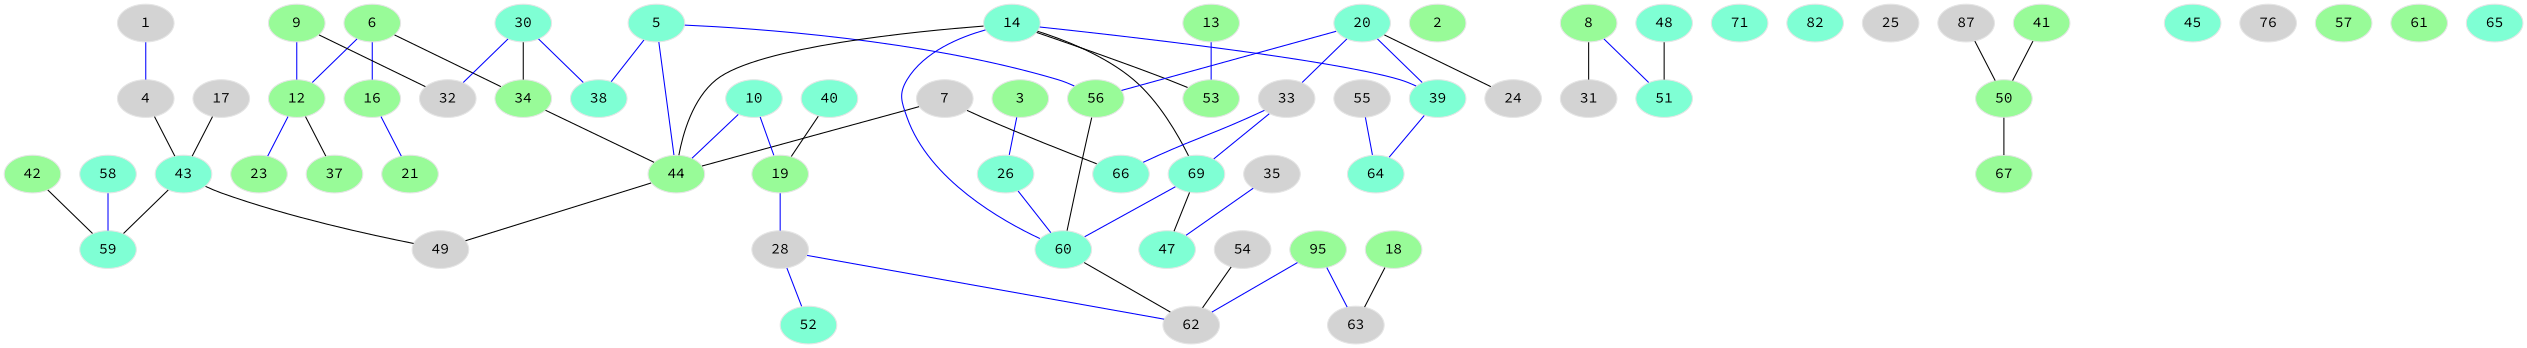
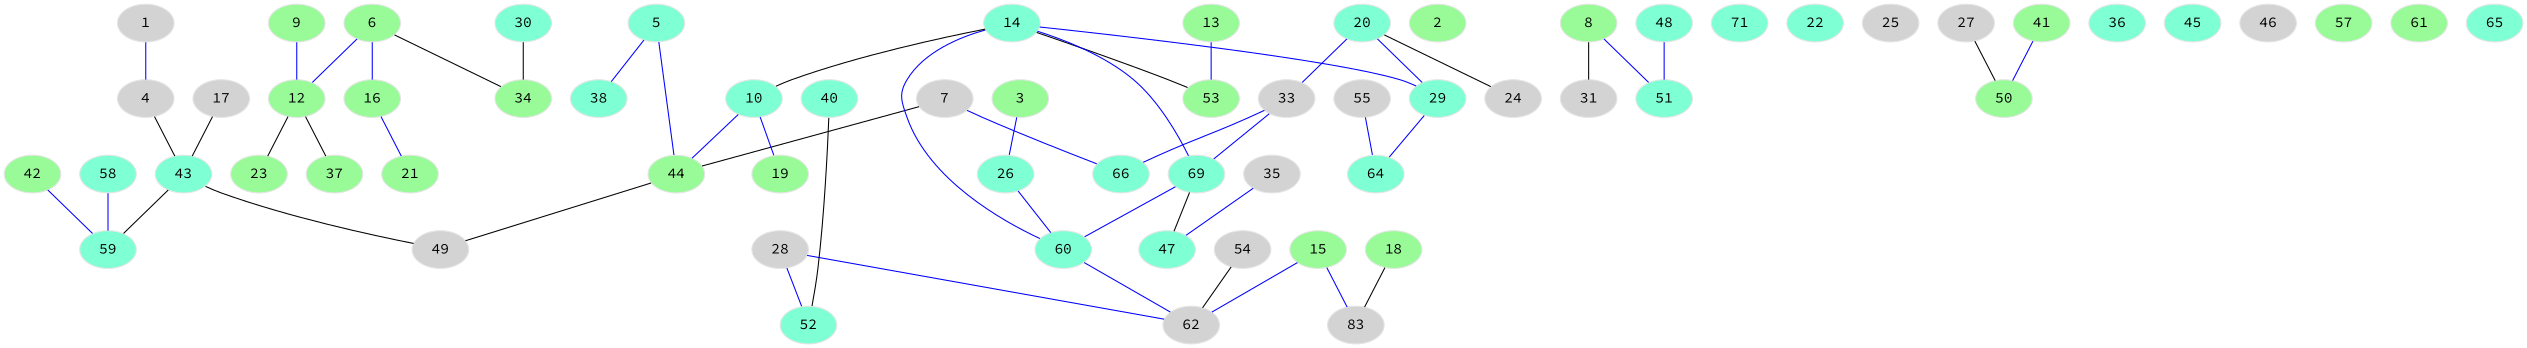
(1815, 23) -> (1815, 23)
(1966, 23) -> (1966, 23)
none -> (2117, 23)
(2268, 23) -> (2268, 23)
(805, 49) -> (879, 53)
(561, 61) -> none
(1664, 61) -> (1664, 61)
(2023, 61) -> (2023, 61)
(1128, 75) -> (1128, 75)
(448, 99) -> none
(1096, 99) -> none
(1438, 99) -> (1438, 99)
(810, 129) -> (823, 212)
(278, 136) -> (278, 136)
(600, 136) -> none
(1032, 138) -> (1032, 138)
(2004, 174) -> none
(70, 212) -> (70, 212)
(780, 212) -> none
(1318, 250) -> (1318, 250)
(1127, 287) -> (1127, 287)
(1356, 325) -> (1356, 325)
